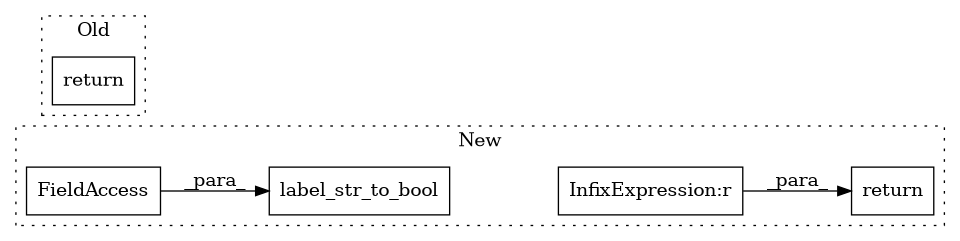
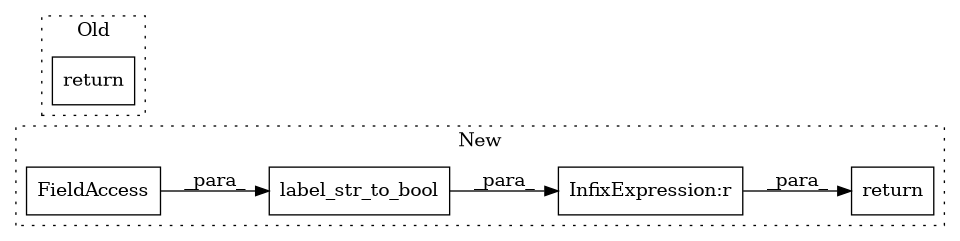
none -> (497, 191)
